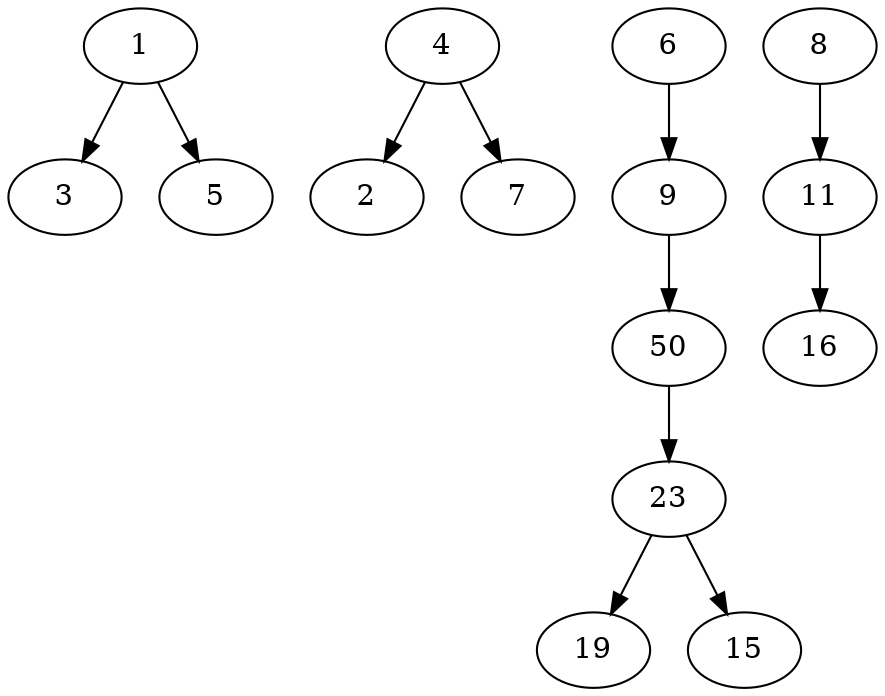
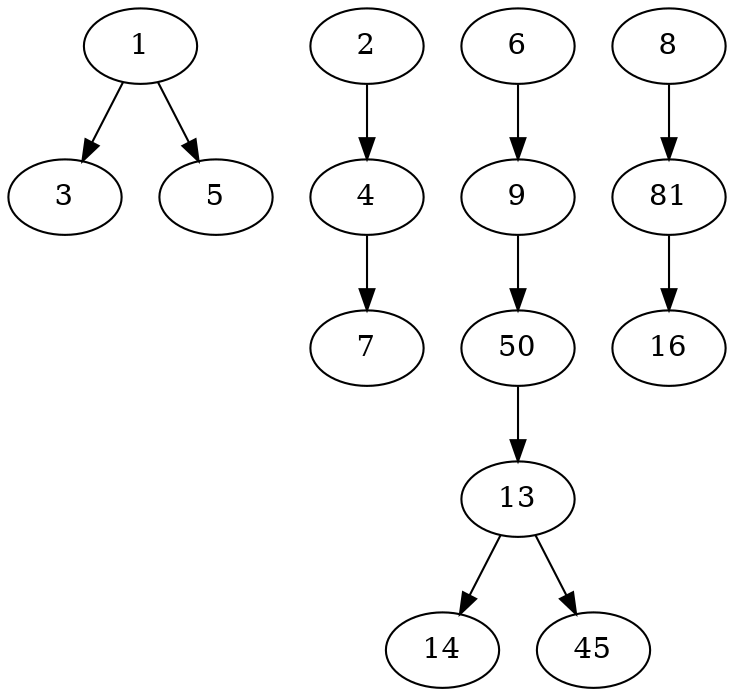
(410, 112) -> (367, 111)
(820, 197) -> (669, 197)
(669, 499) -> (518, 499)
(594, 650) -> (443, 650)
(745, 650) -> (594, 650)
